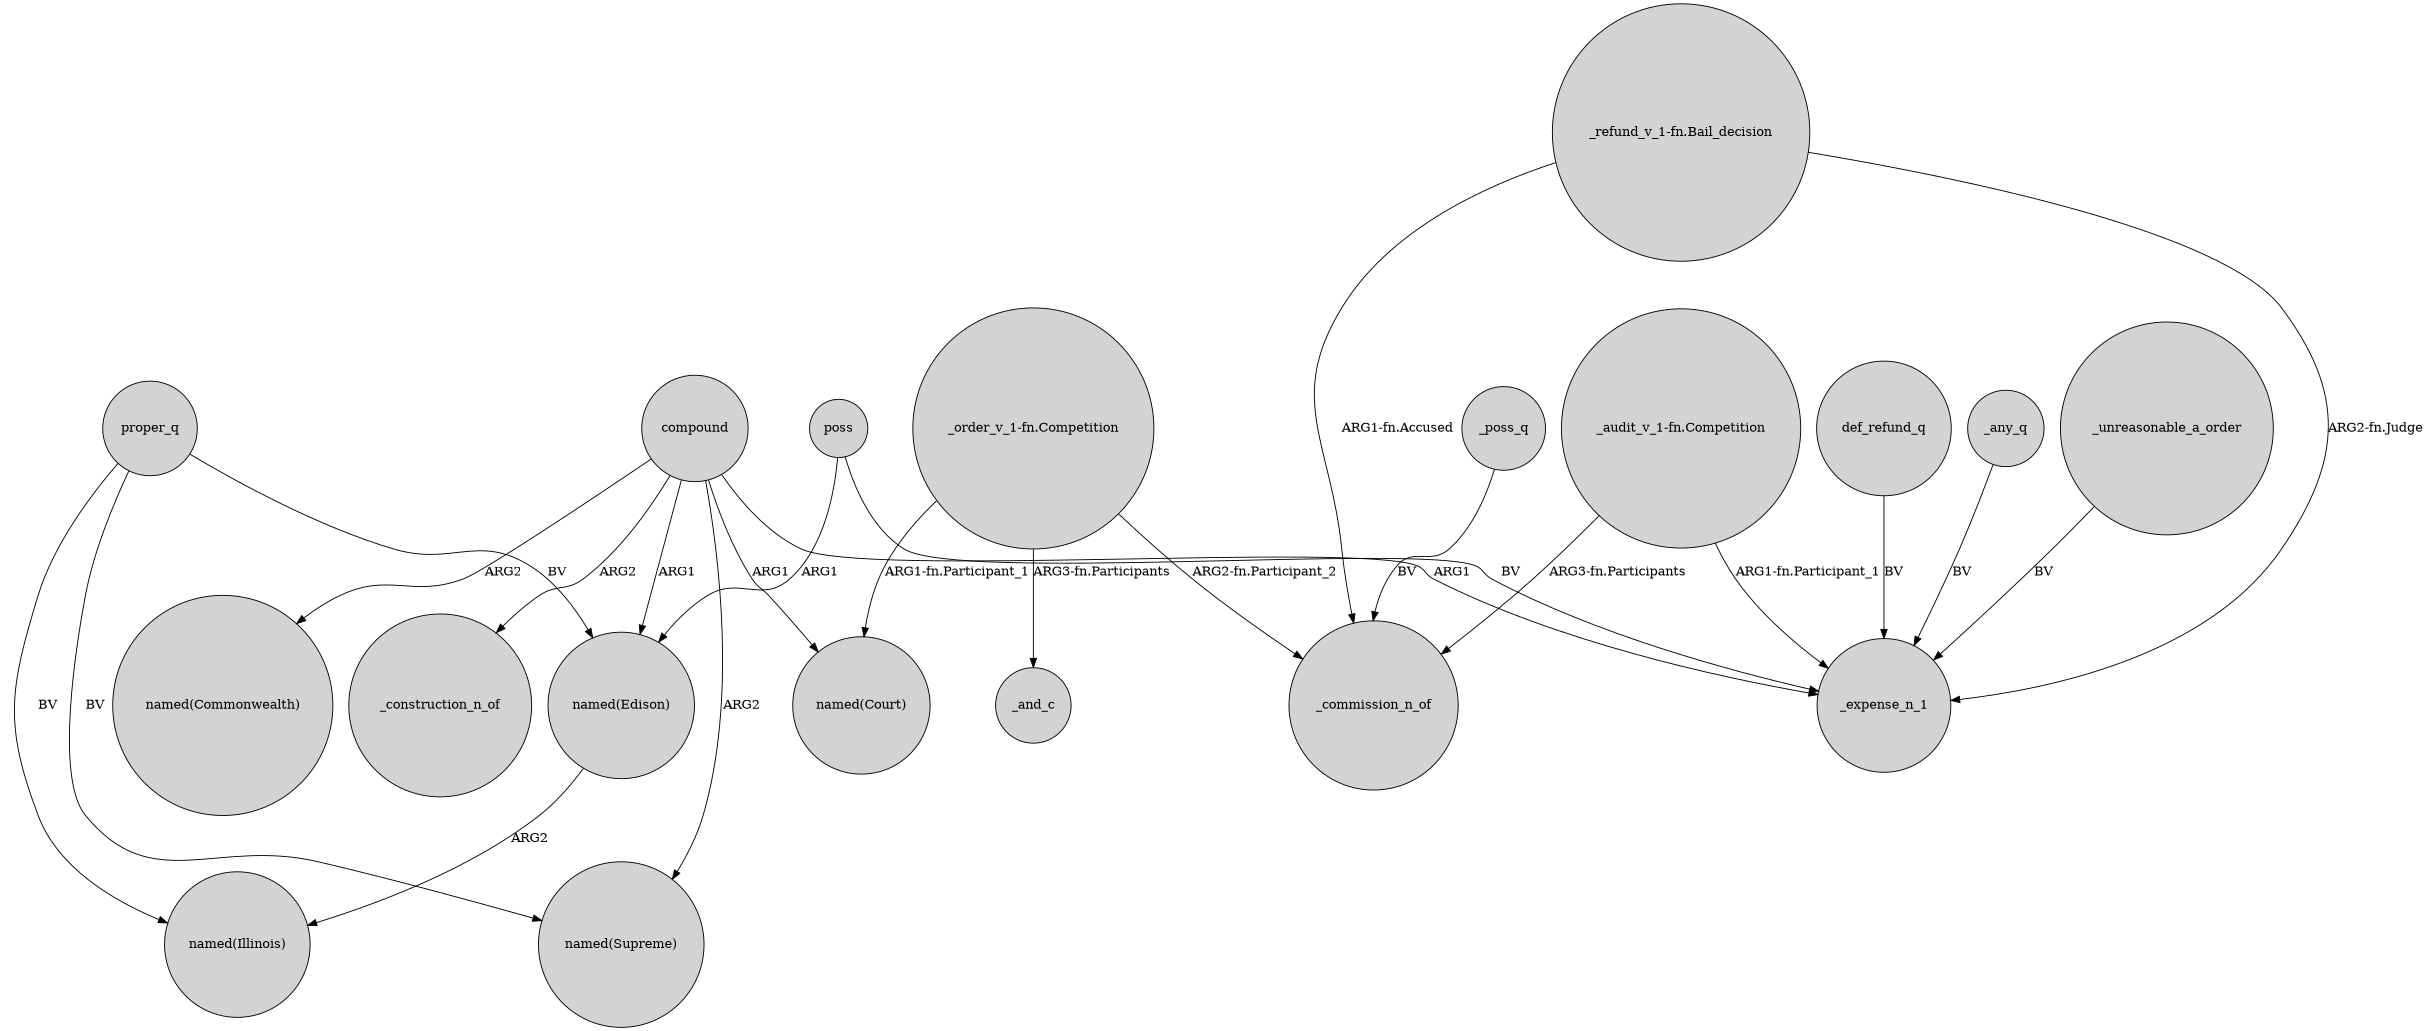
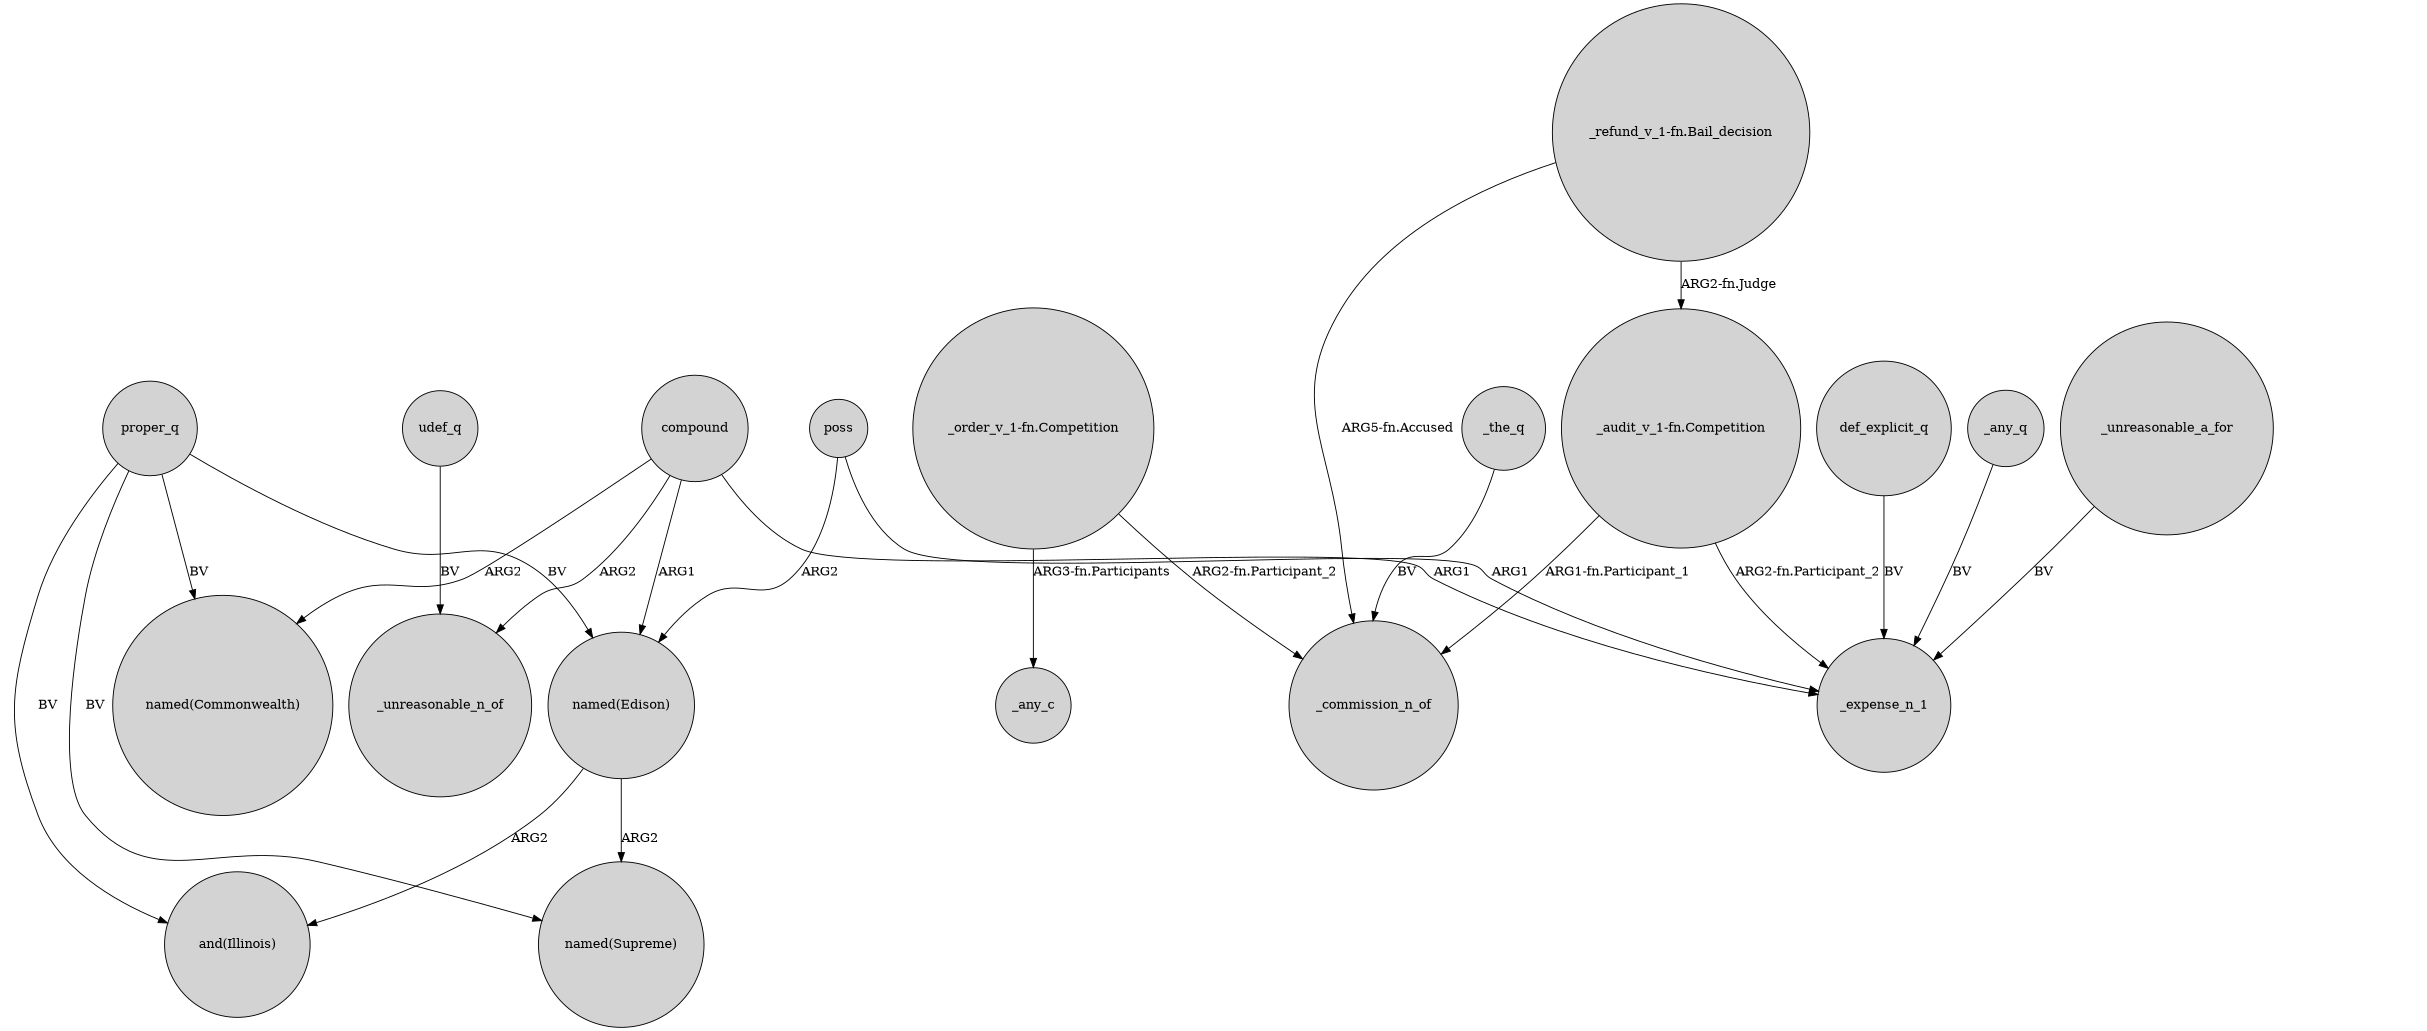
(2313, 361) -> (1681, 281)
none -> (440, 428)
(1398, 428) -> (1398, 428)
(1504, 428) -> (1504, 428)
(1884, 428) -> (1884, 428)
(2167, 428) -> (2167, 428)
none -> (177, 532)
(820, 572) -> (820, 572)
(1511, 572) -> (1511, 572)
(1618, 572) -> (1618, 572)
(1808, 572) -> (1808, 572)
(722, 679) -> (621, 816)
(440, 705) -> (440, 705)
(861, 705) -> none
(1033, 705) -> (1033, 705)
(237, 945) -> (237, 945)
